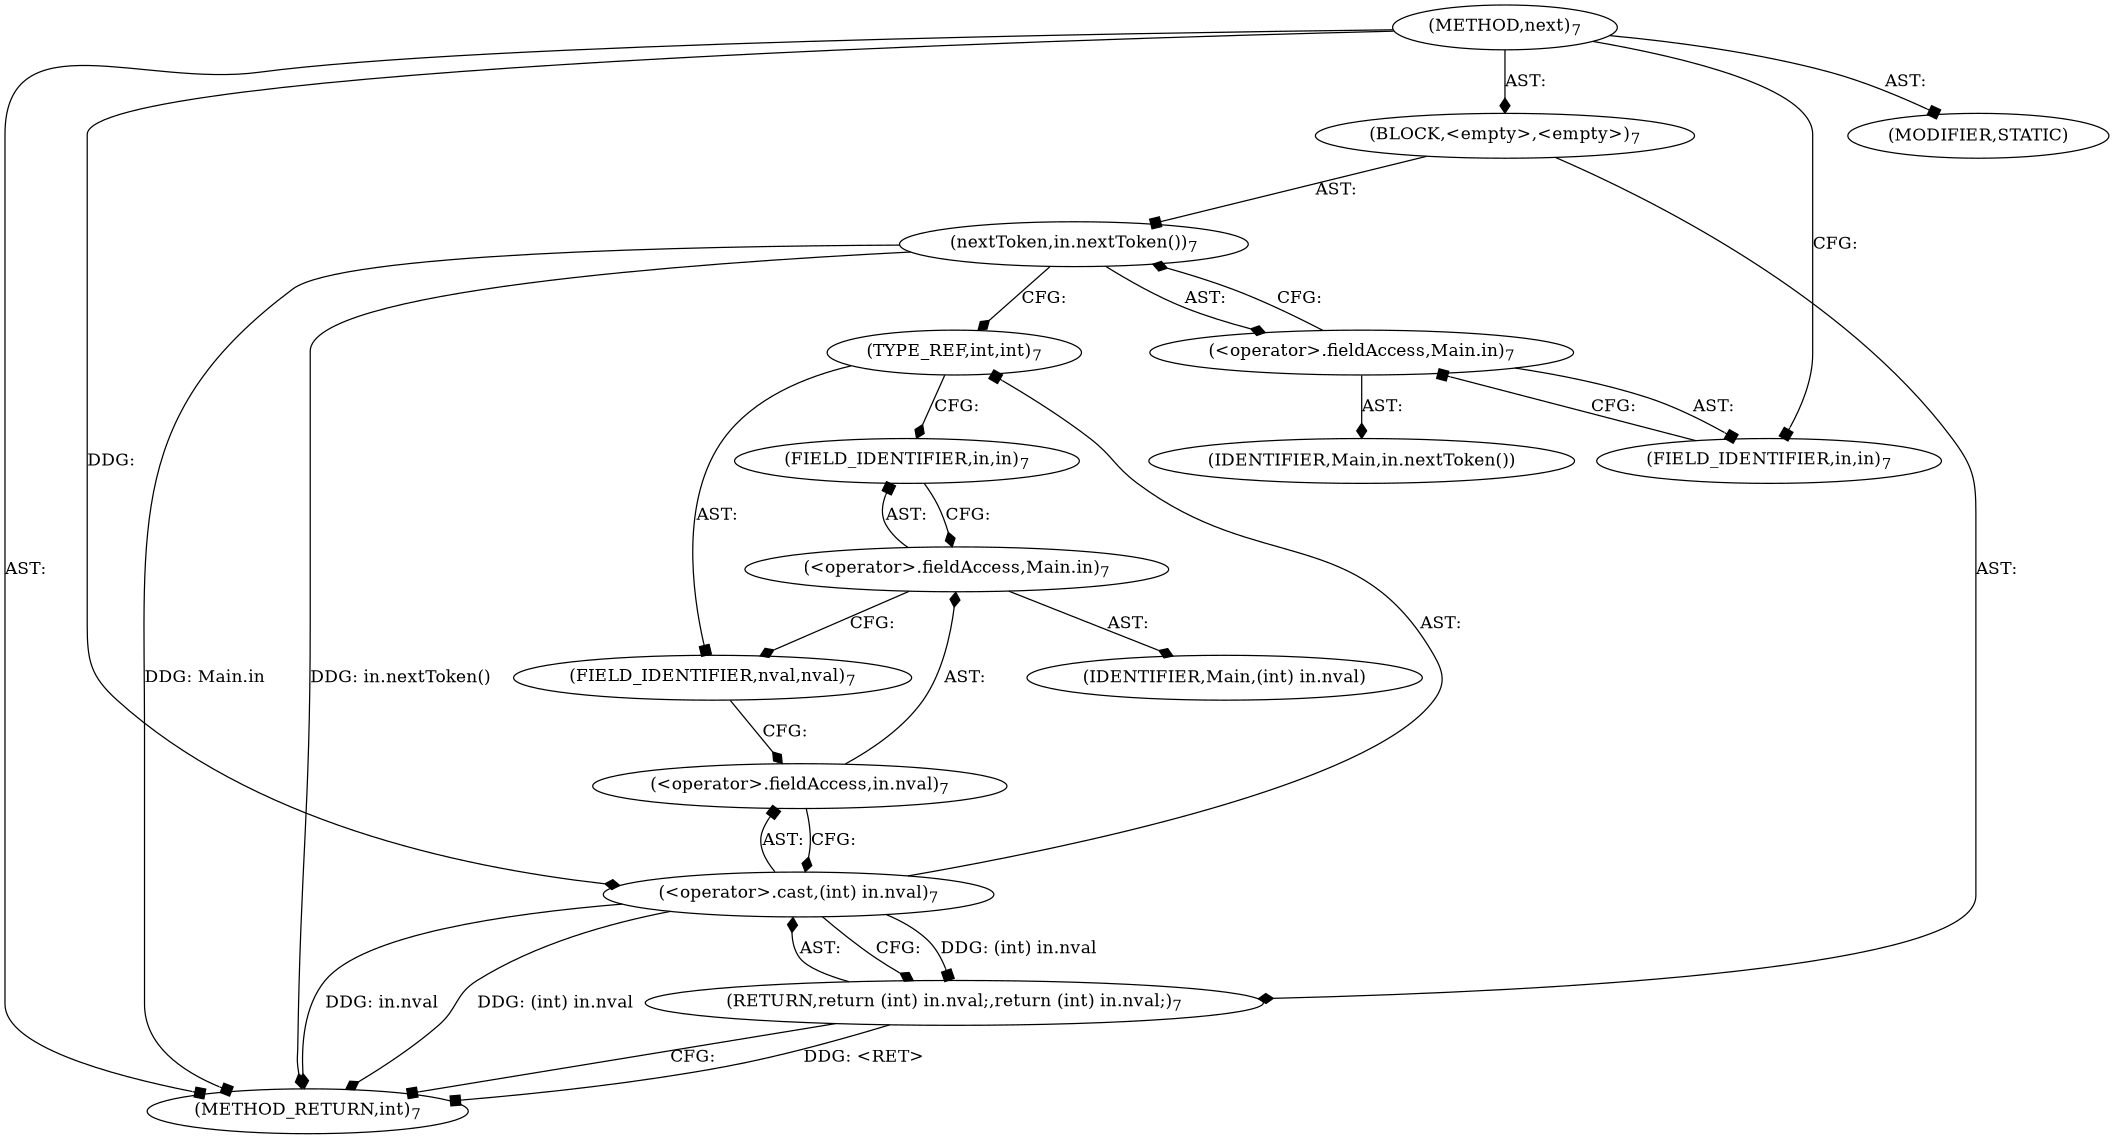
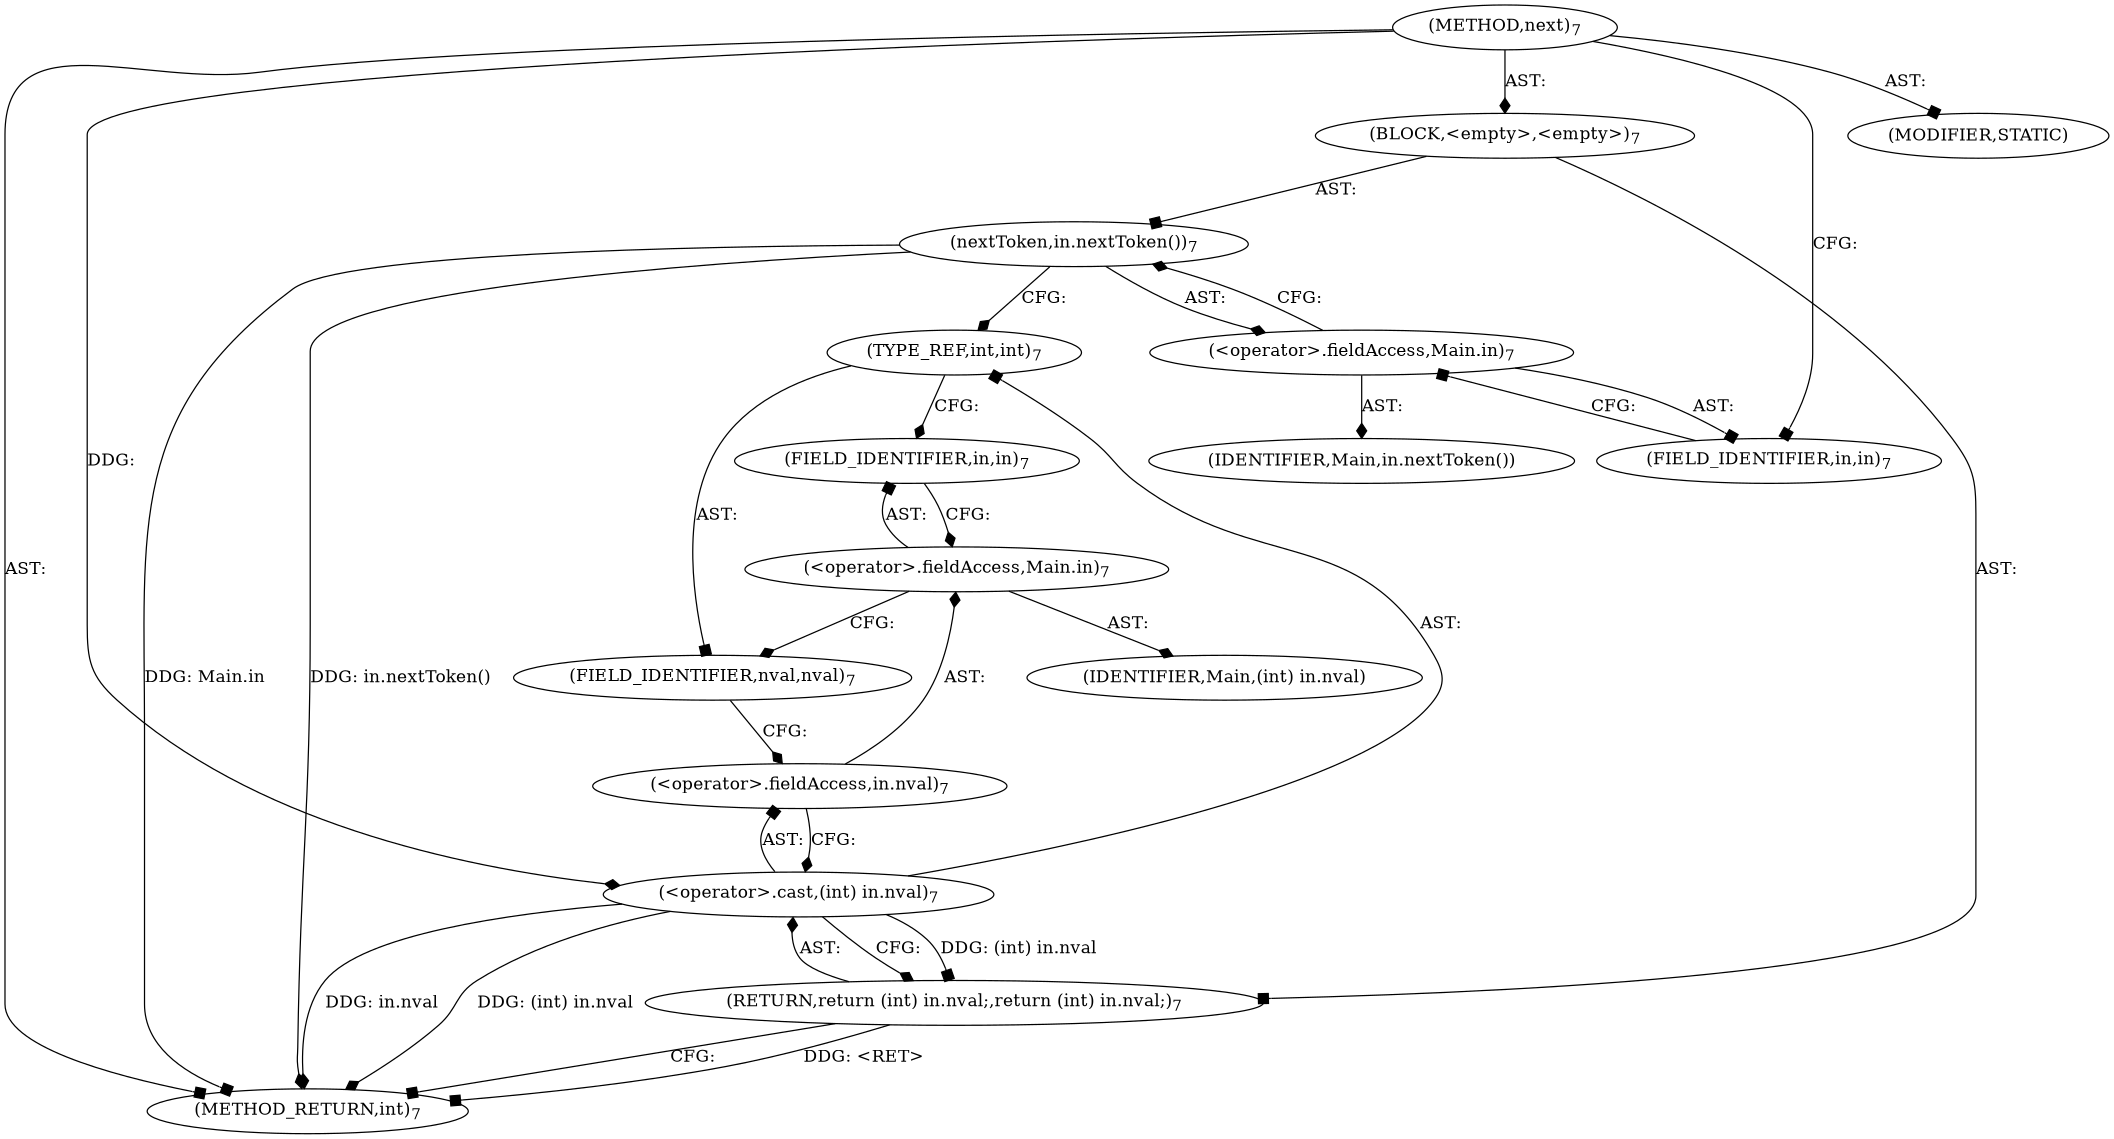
(1976, 780) -> (1976, 781)
